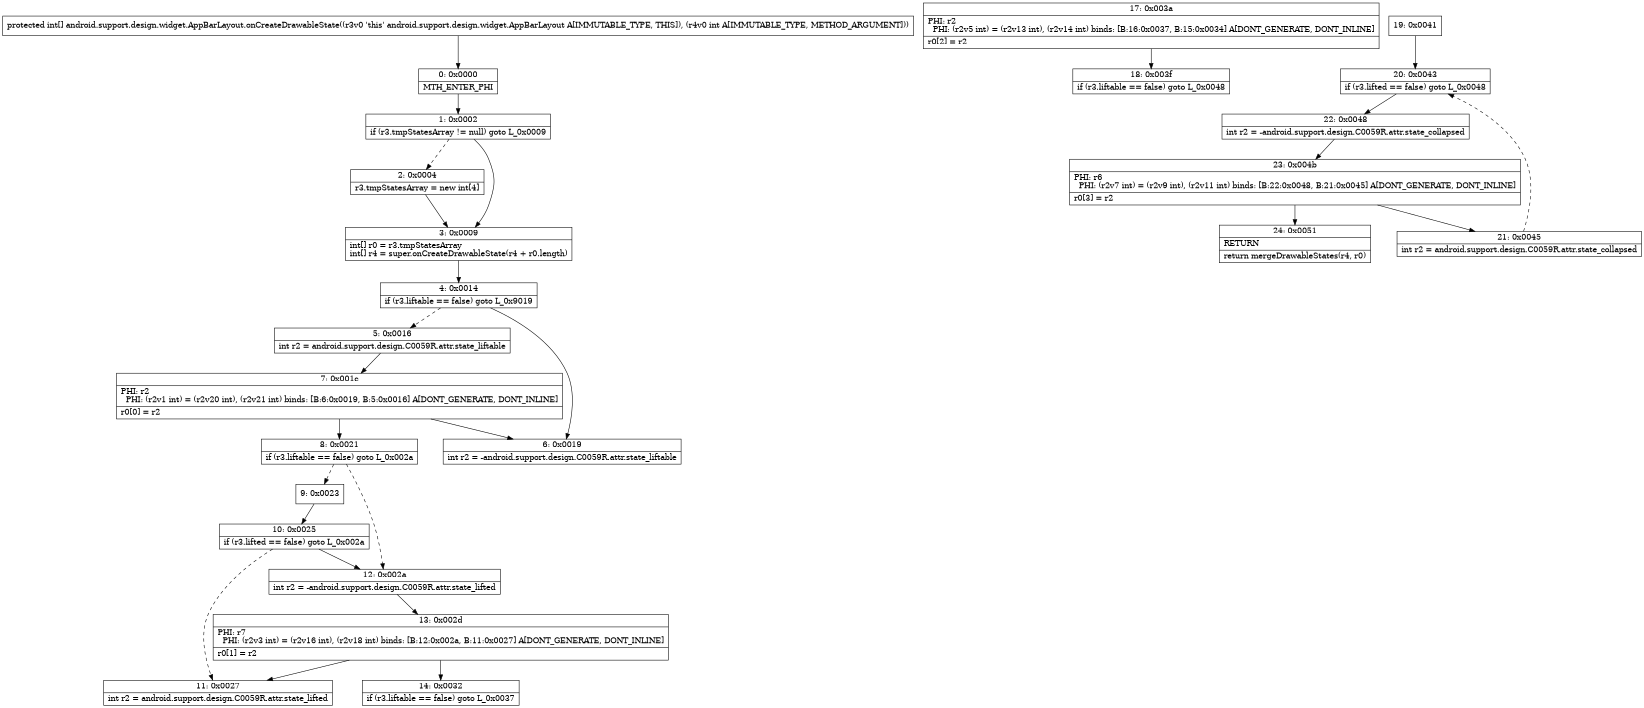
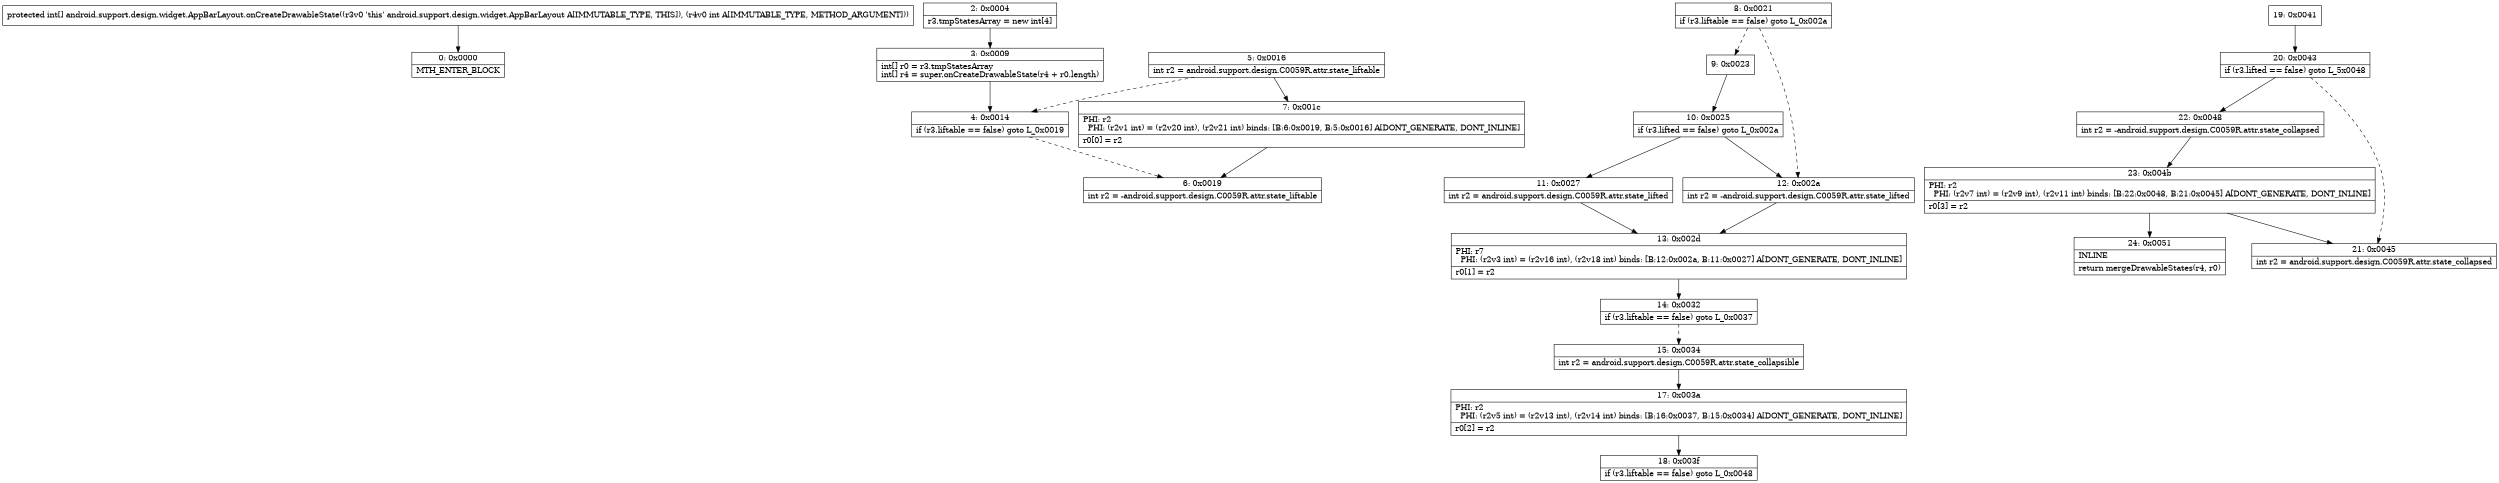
(458, 87) -> (458, 71)
(1415, 87) -> (2295, 71)
(458, 127) -> none
(1520, 149) -> (2371, 148)
(1089, 178) -> (1944, 186)
(1241, 244) -> (2093, 256)
(459, 301) -> (990, 130)
(428, 316) -> (1115, 92)
(556, 356) -> (1094, 157)
none -> (1679, 357)
(339, 426) -> none
(216, 601) -> (1636, 156)
(311, 670) -> (1607, 217)
